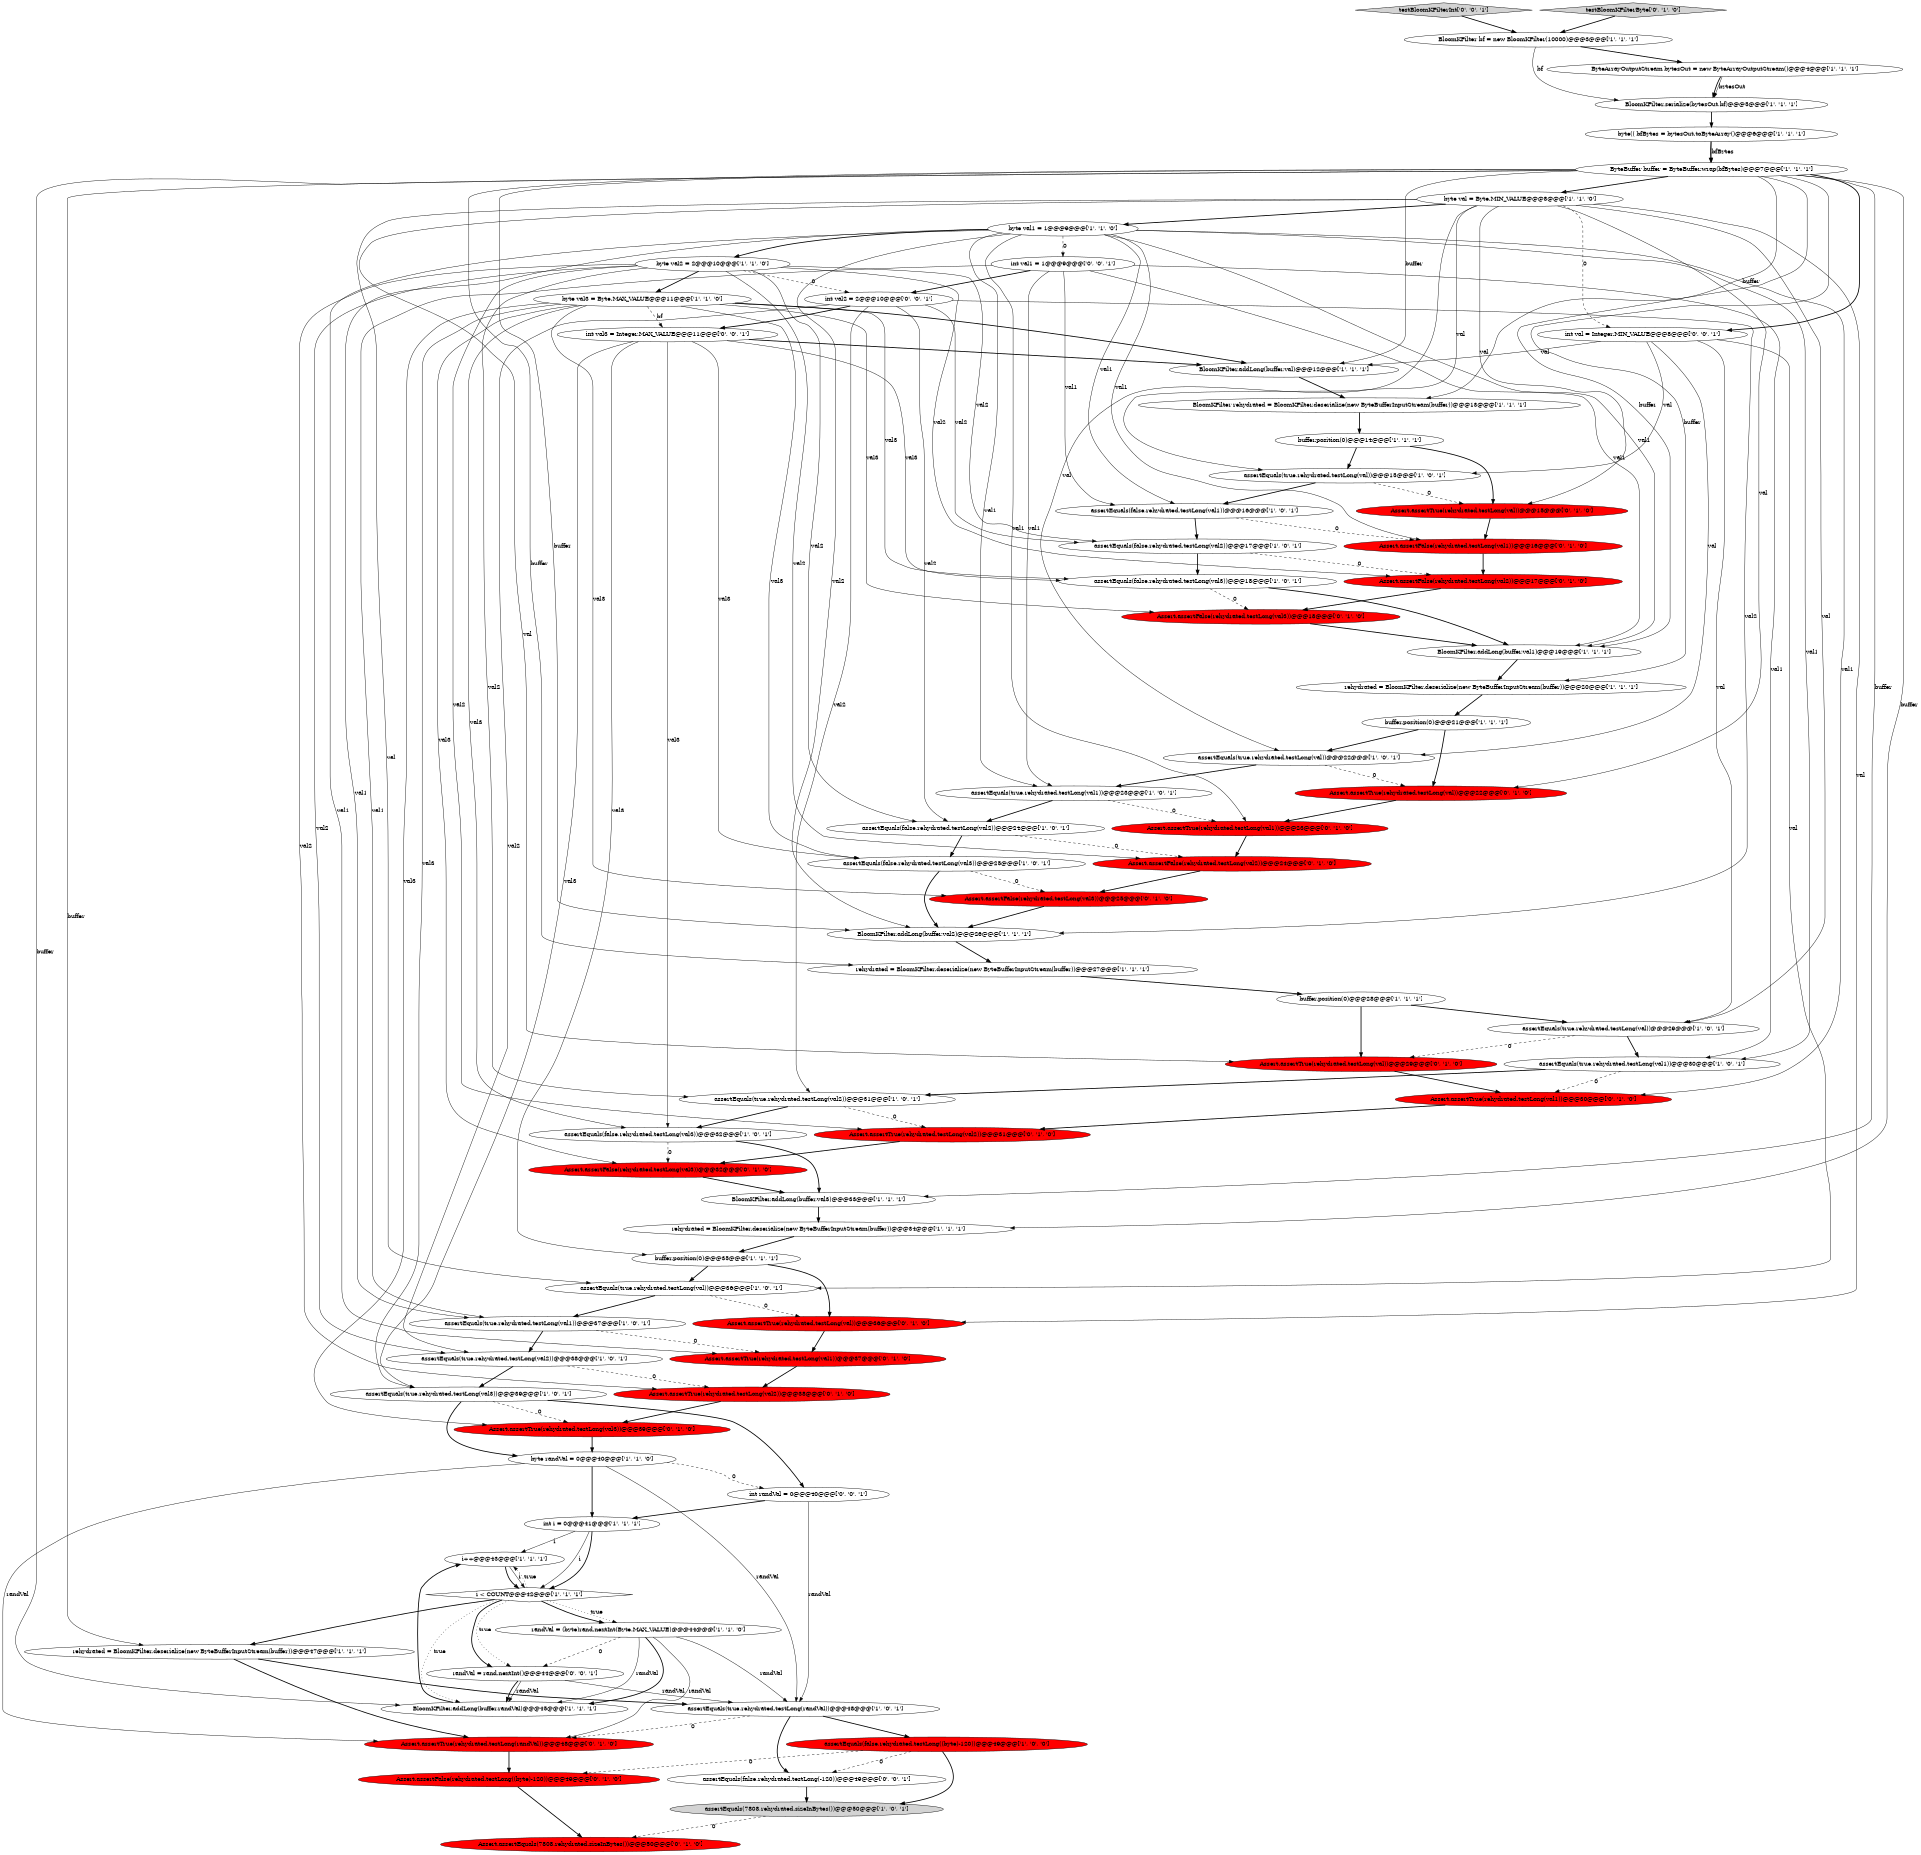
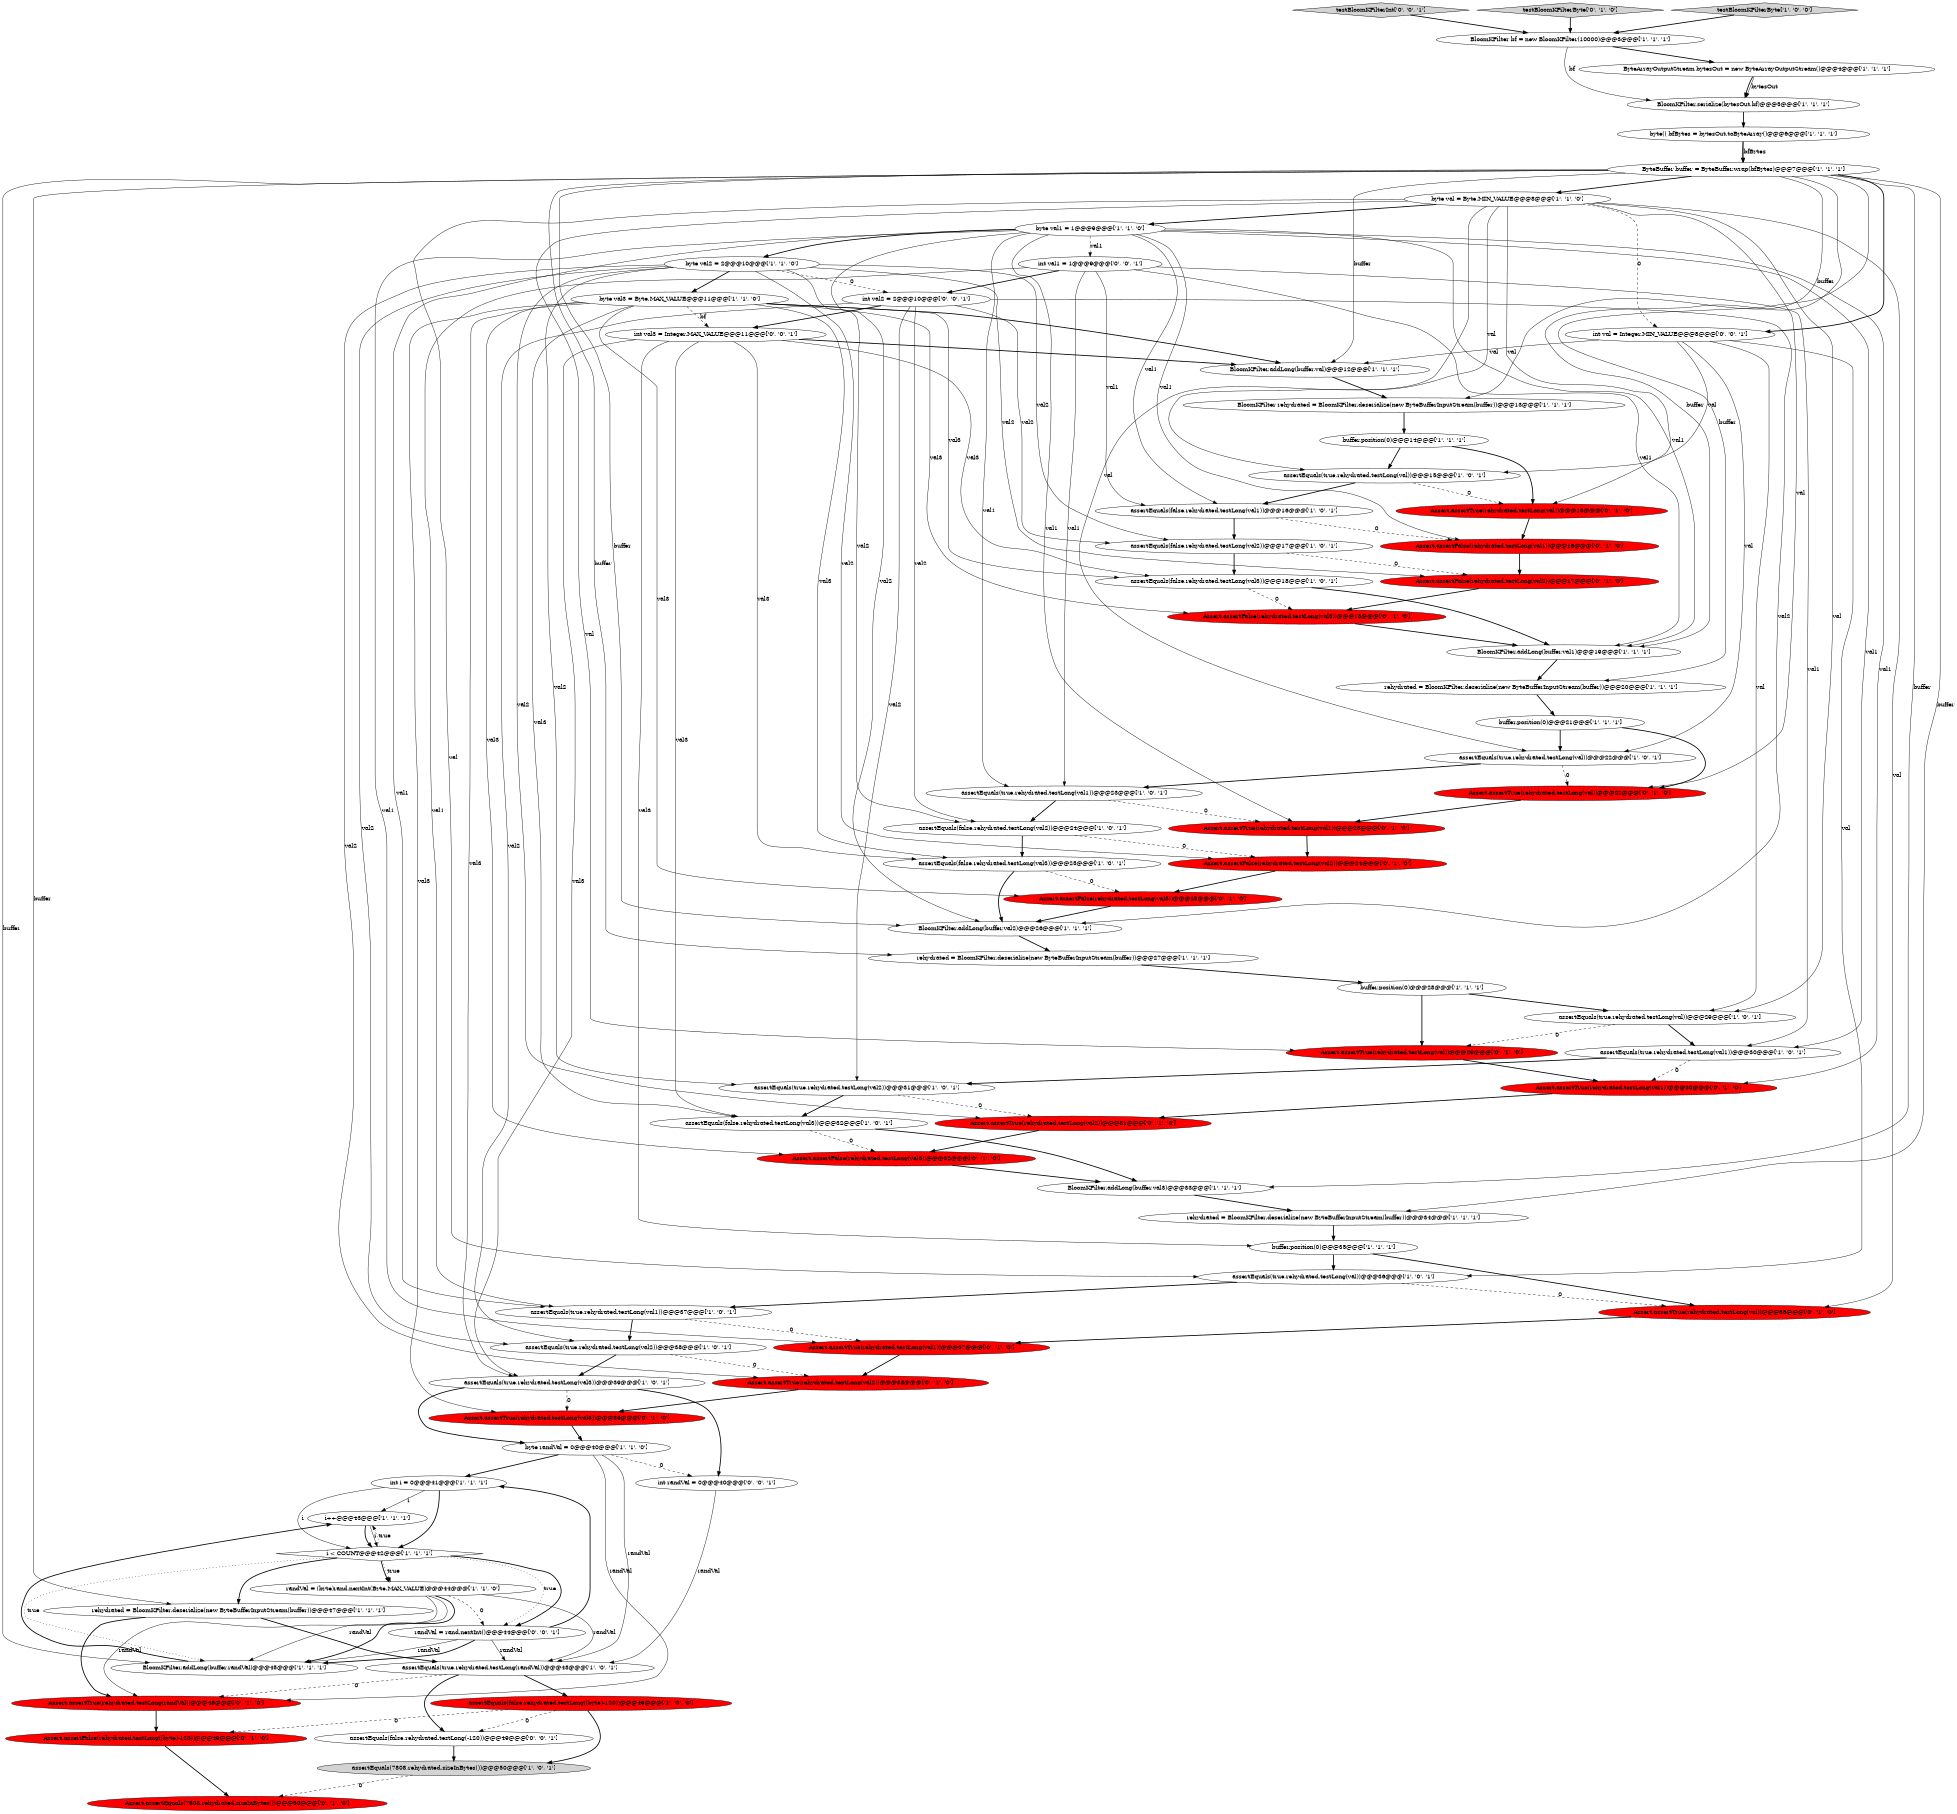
none -> (1765, 10)
(1065, 246) -> (1096, 246)
(701, 1509) -> (590, 1535)
